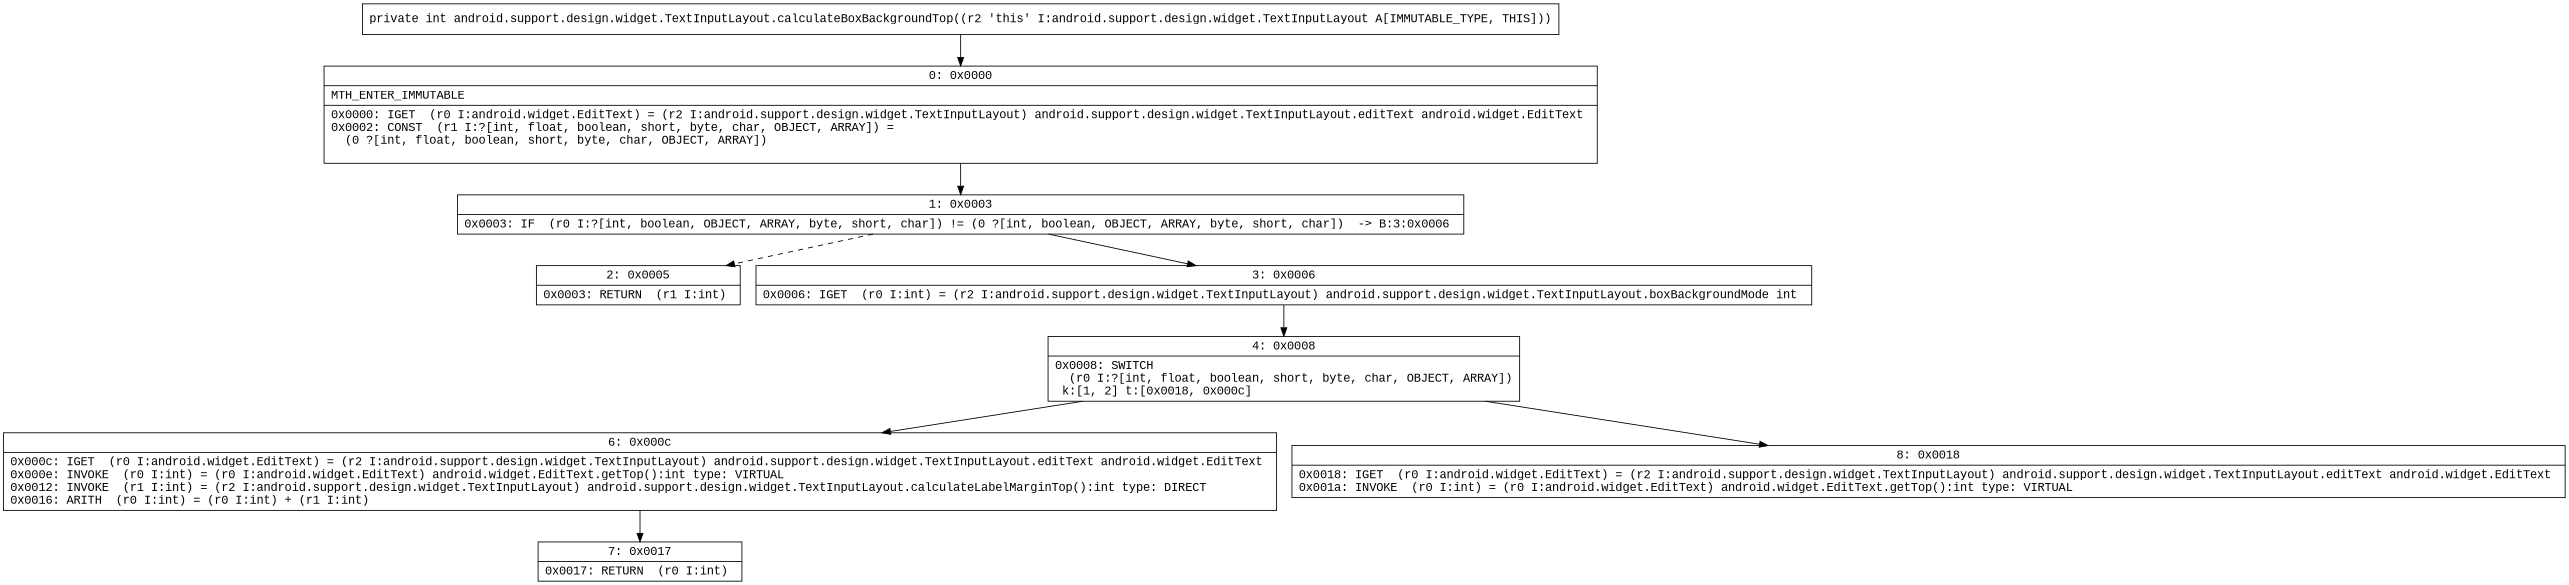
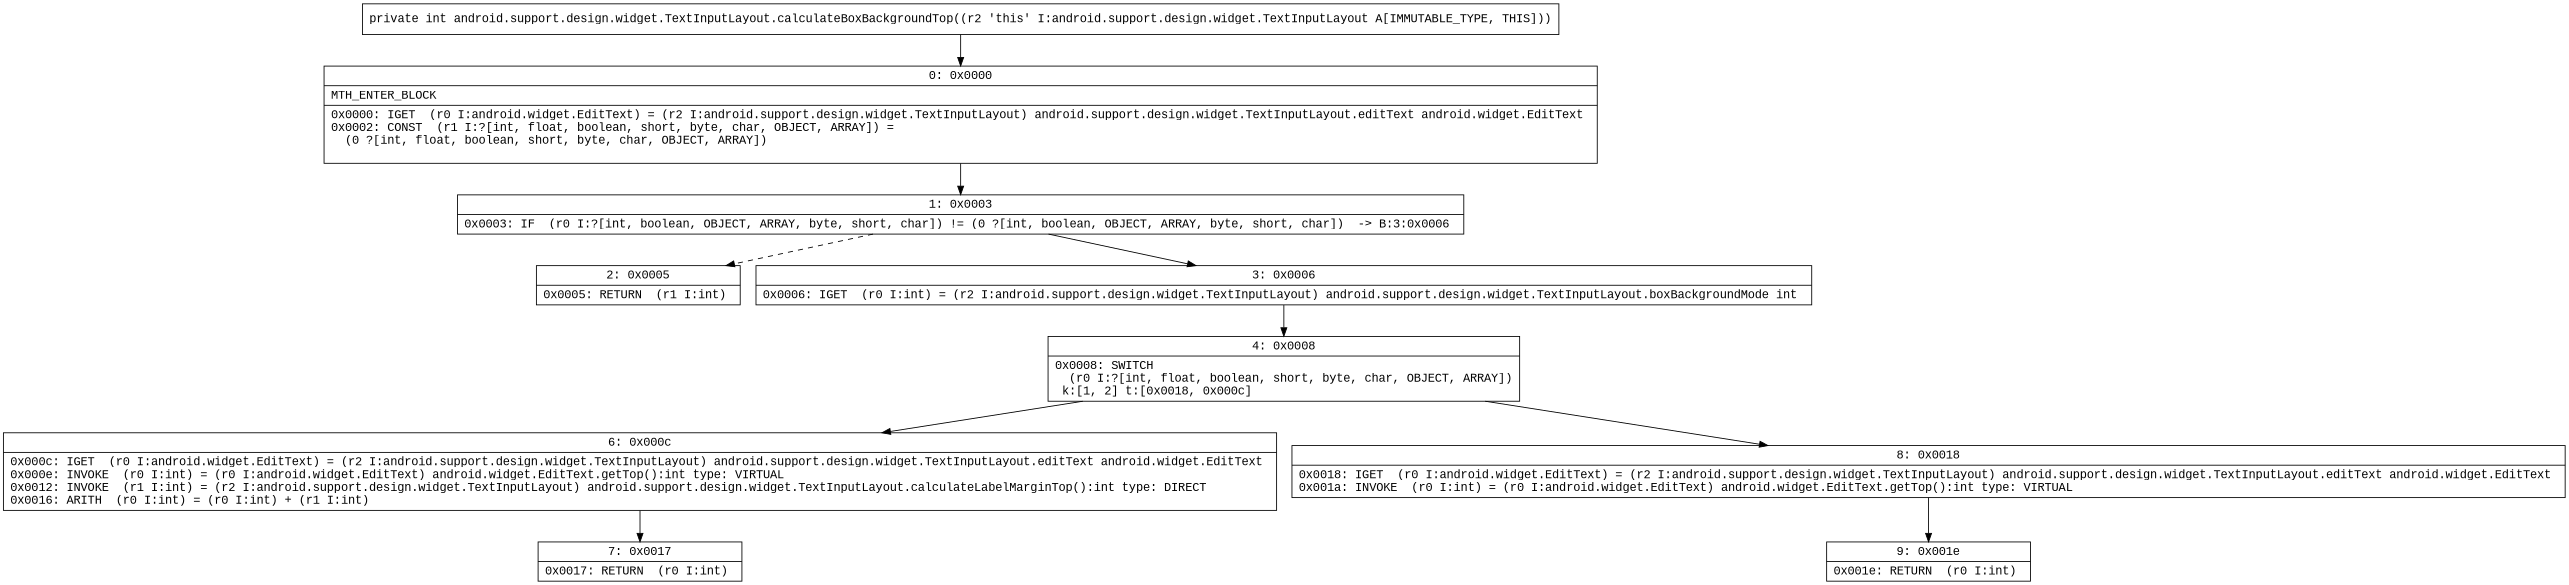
(398, 95) -> (384, 95)
(638, 295) -> (638, 295)
none -> (1929, 562)
